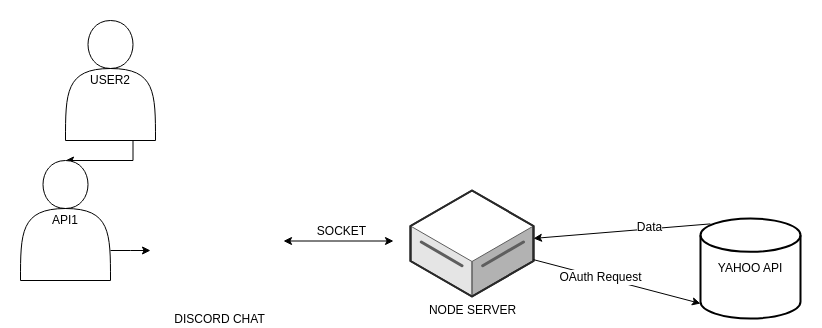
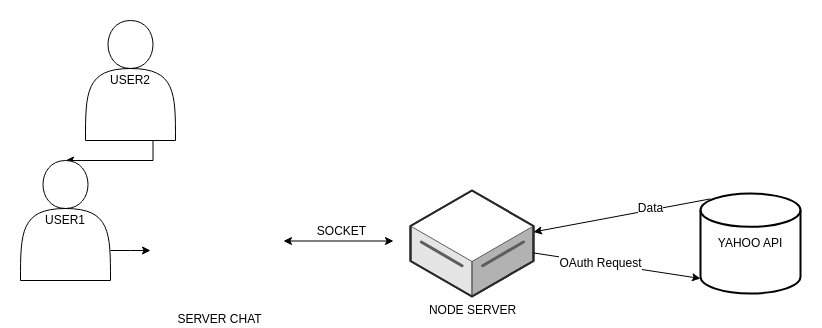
(111, 81) -> (131, 81)
(66, 221) -> (66, 221)
(751, 269) -> (751, 244)
(220, 320) -> (220, 320)
